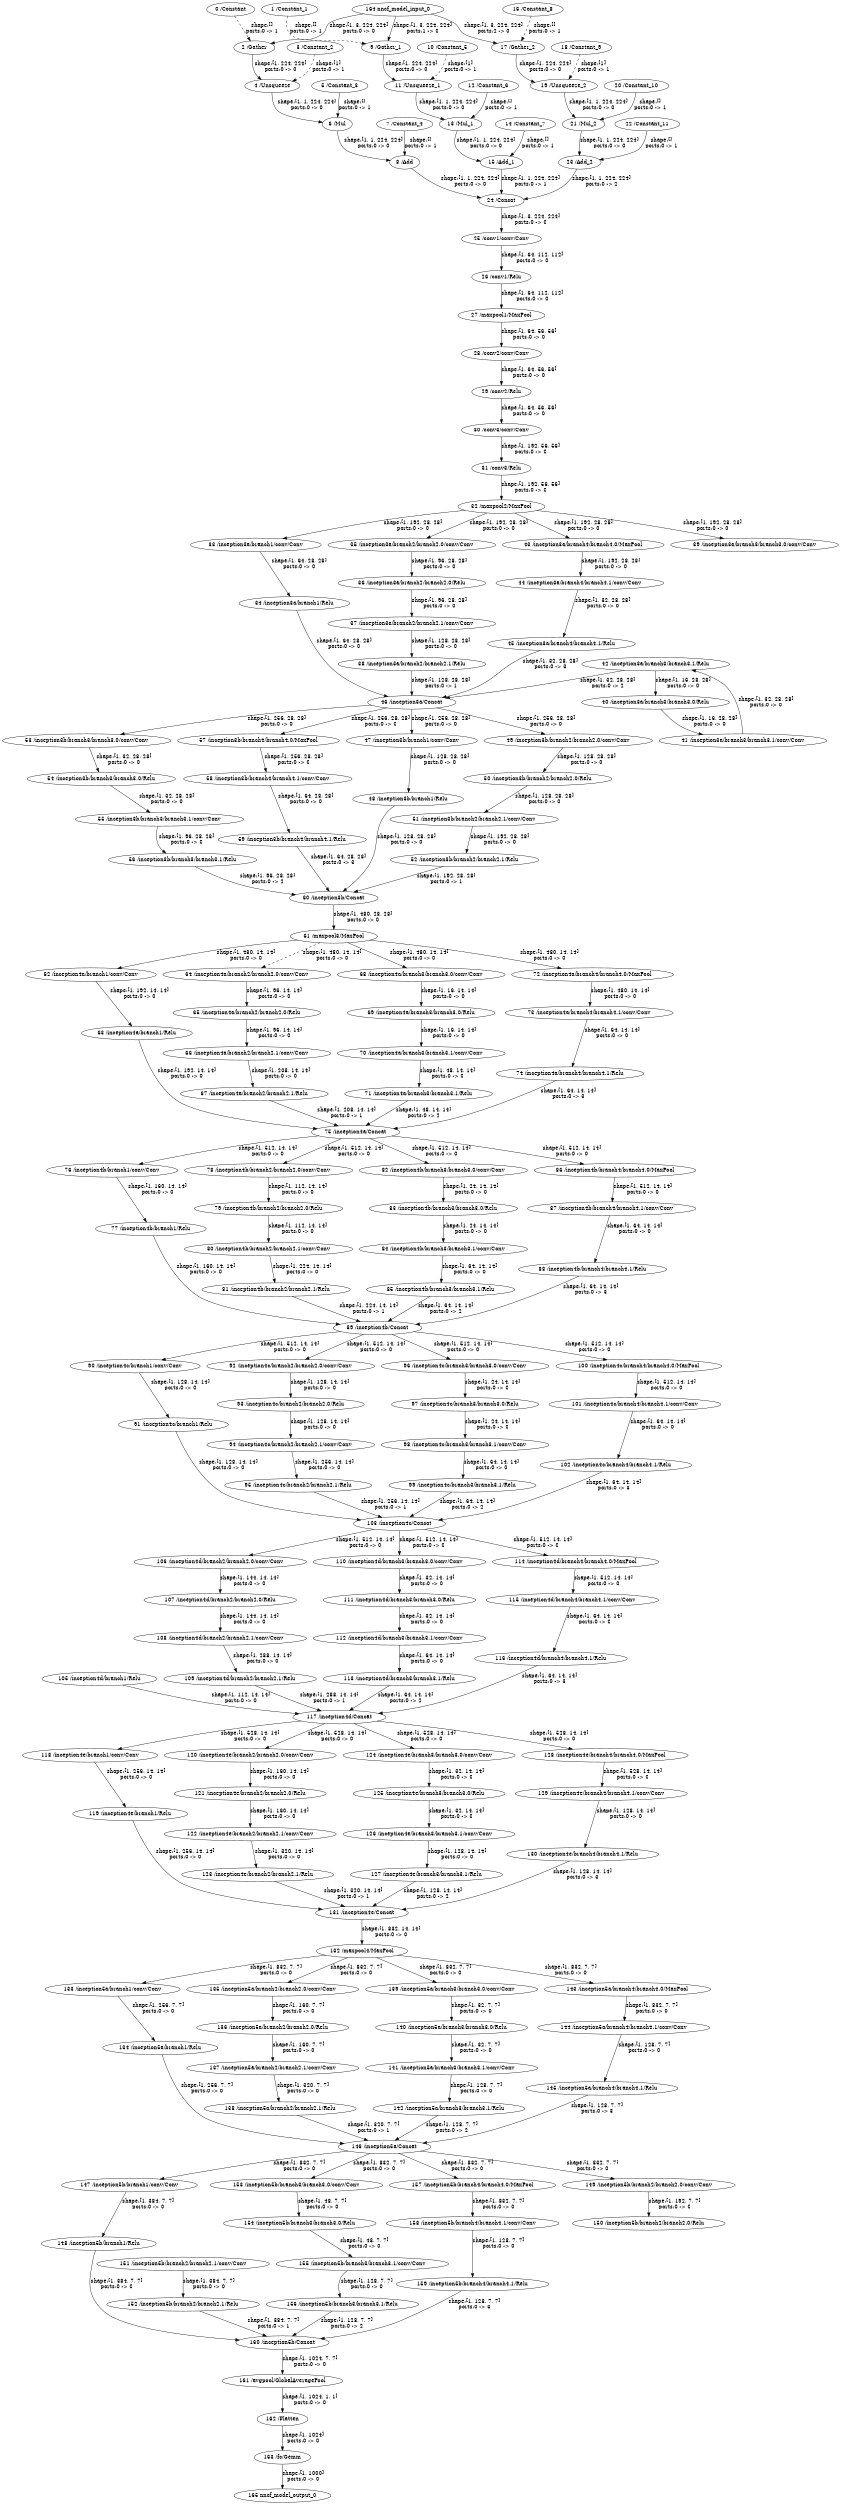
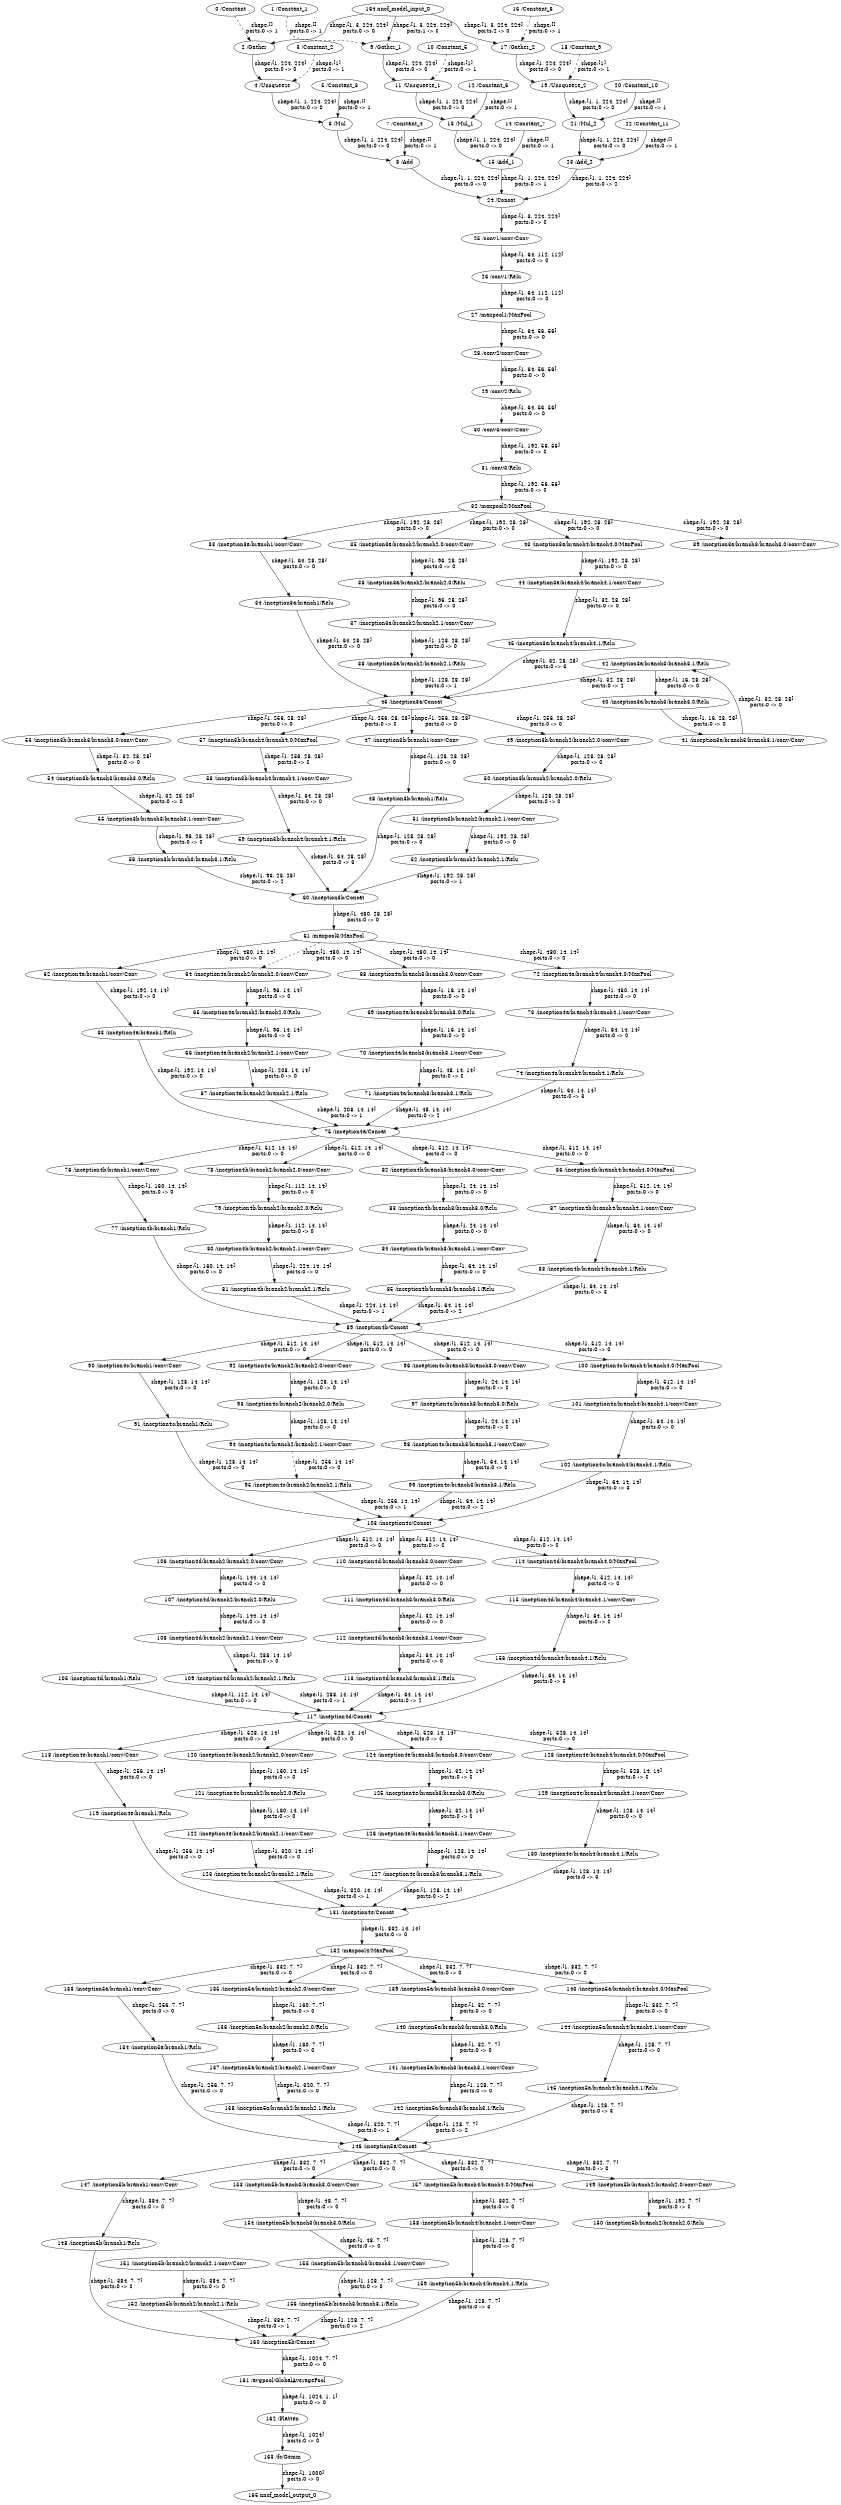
(501, 409) -> (501, 409)
(294, 1463) -> (294, 1463)
(551, 1659) -> (551, 1659)
